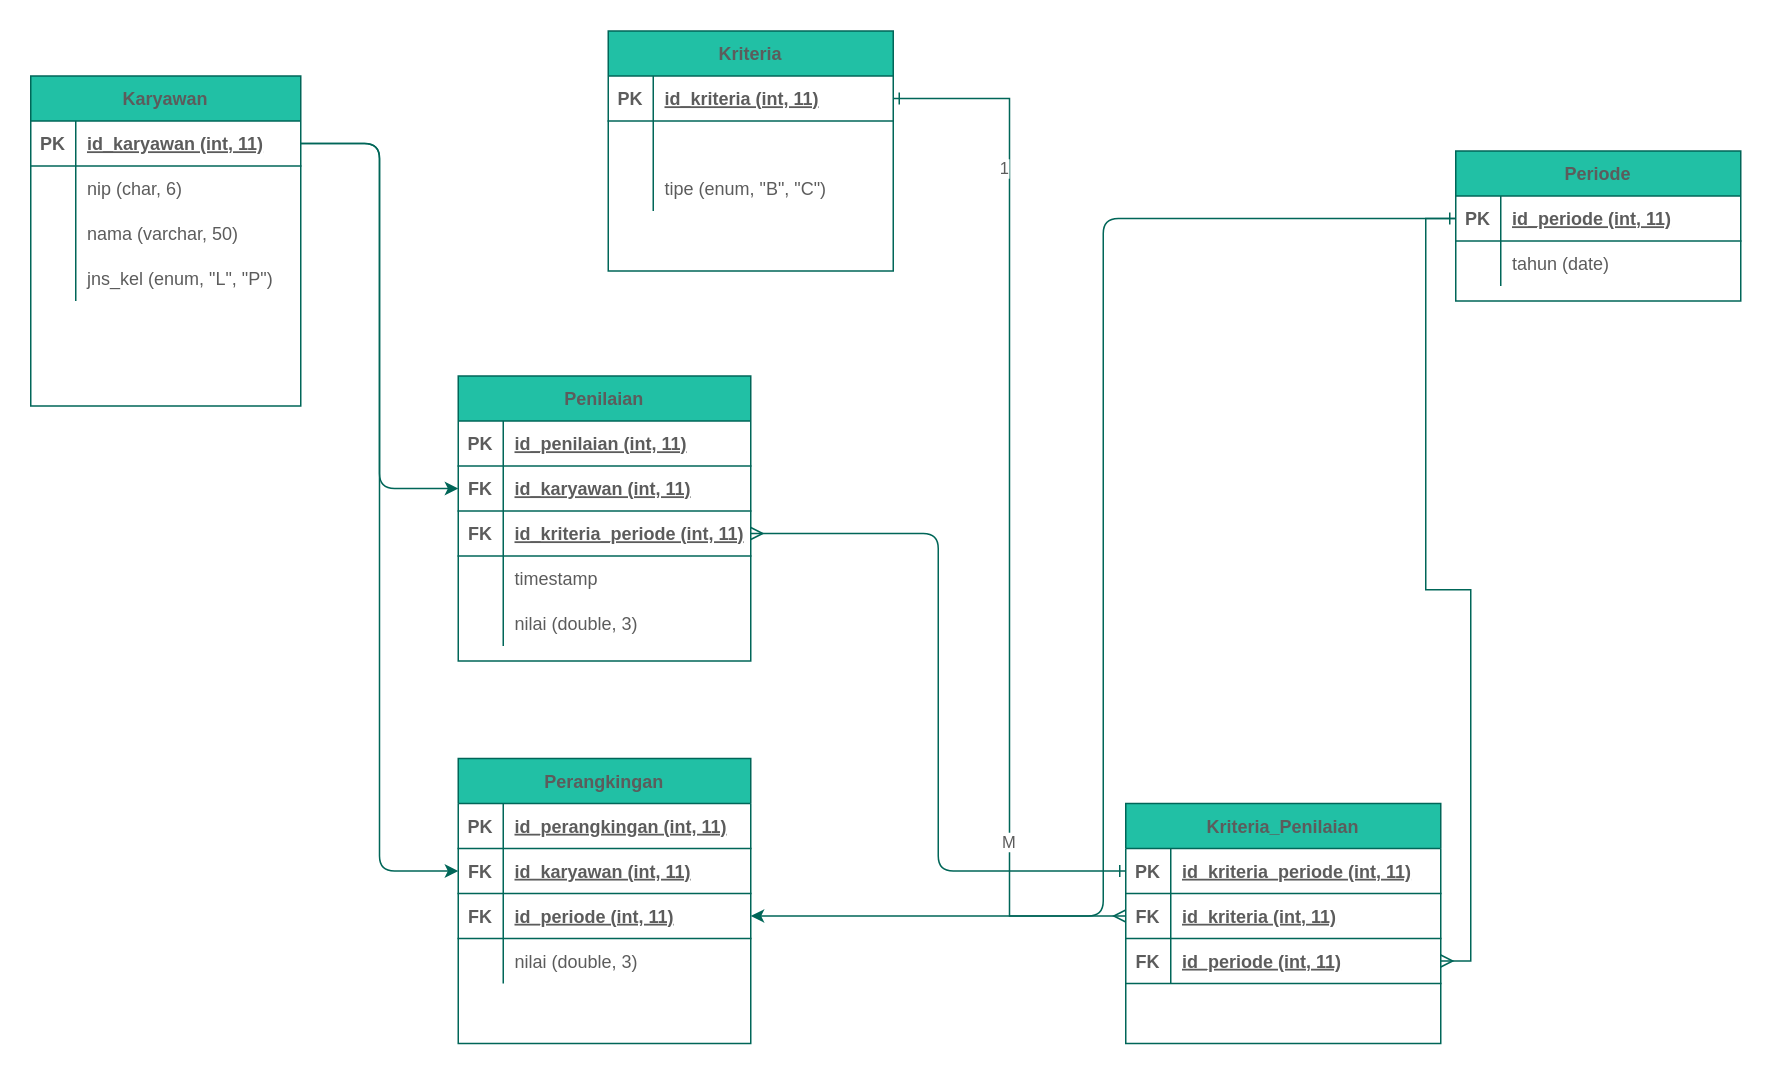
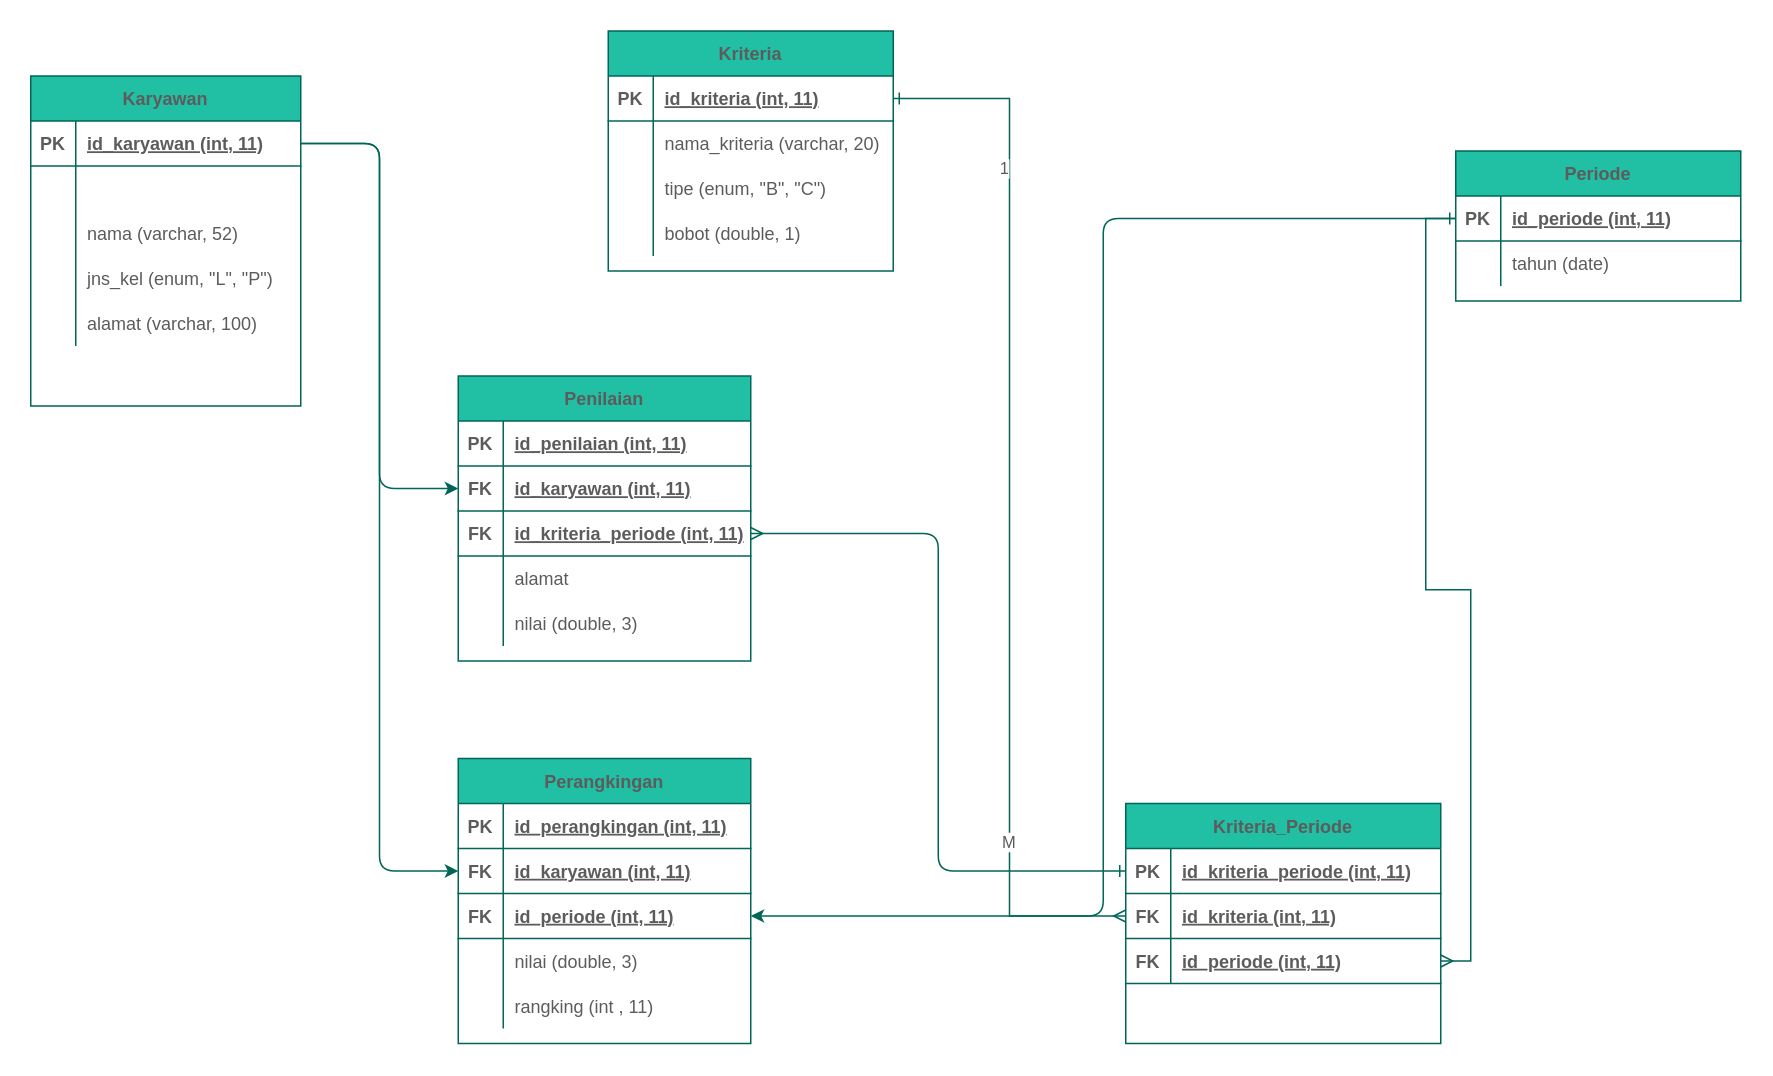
none -> (773, 143)
(188, 188) -> none
none -> (773, 233)
(171, 234) -> (171, 234)
none -> (188, 323)
(558, 579) -> (542, 579)
(1283, 827) -> (1283, 827)
none -> (627, 1006)
